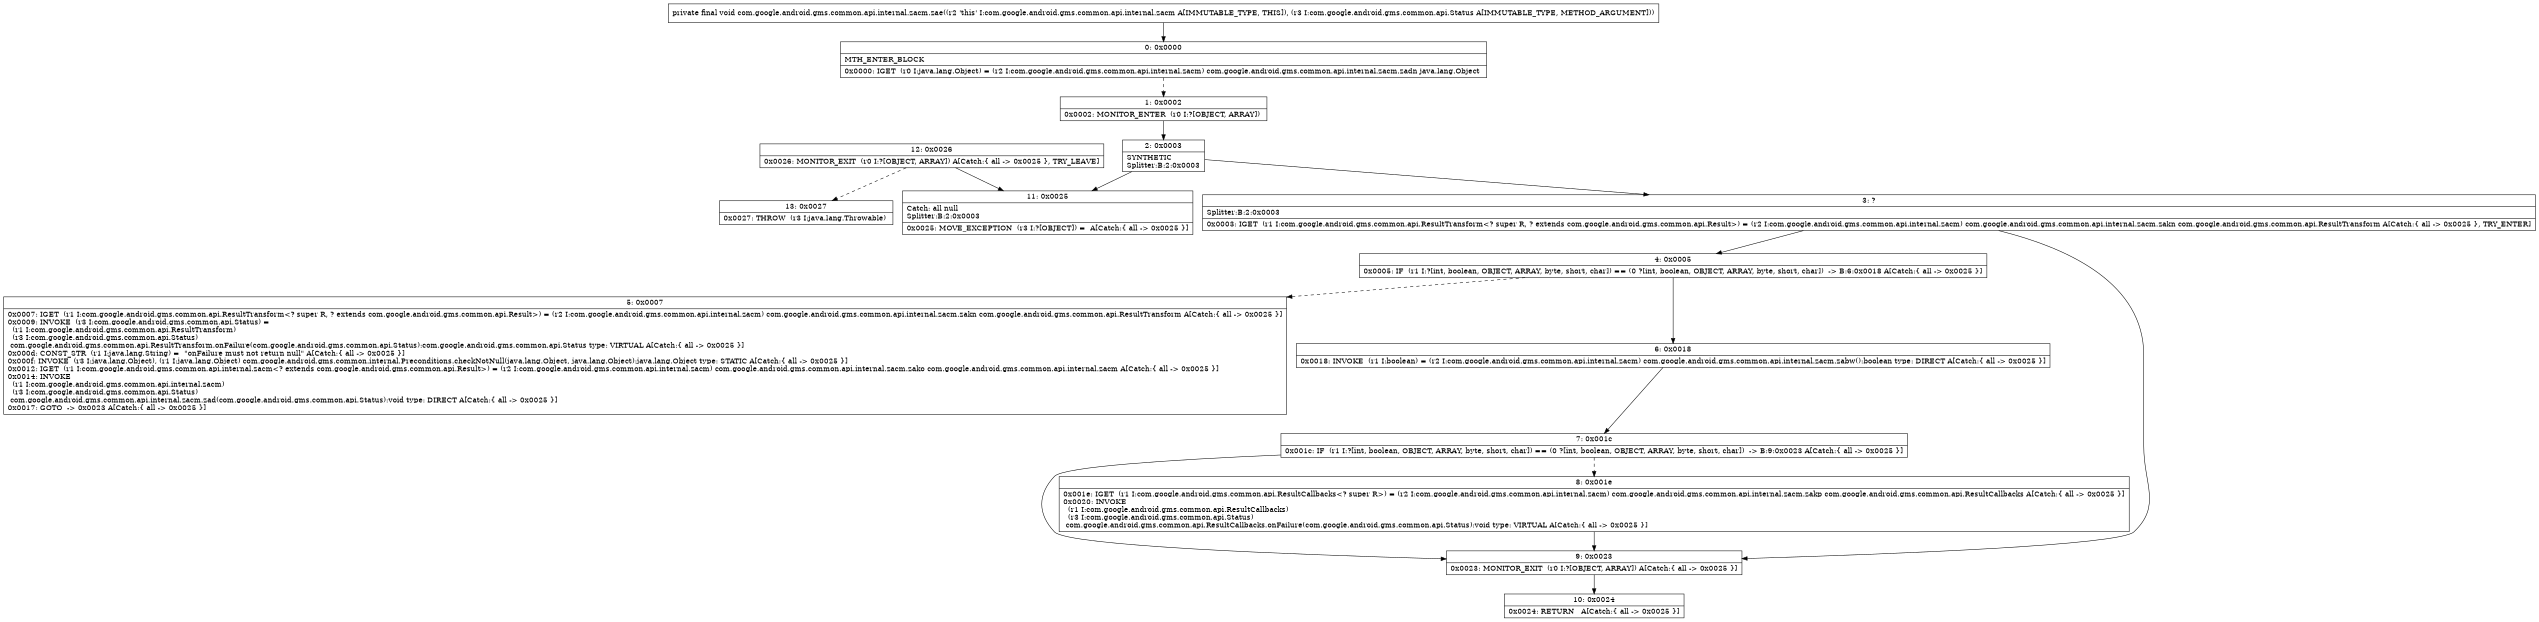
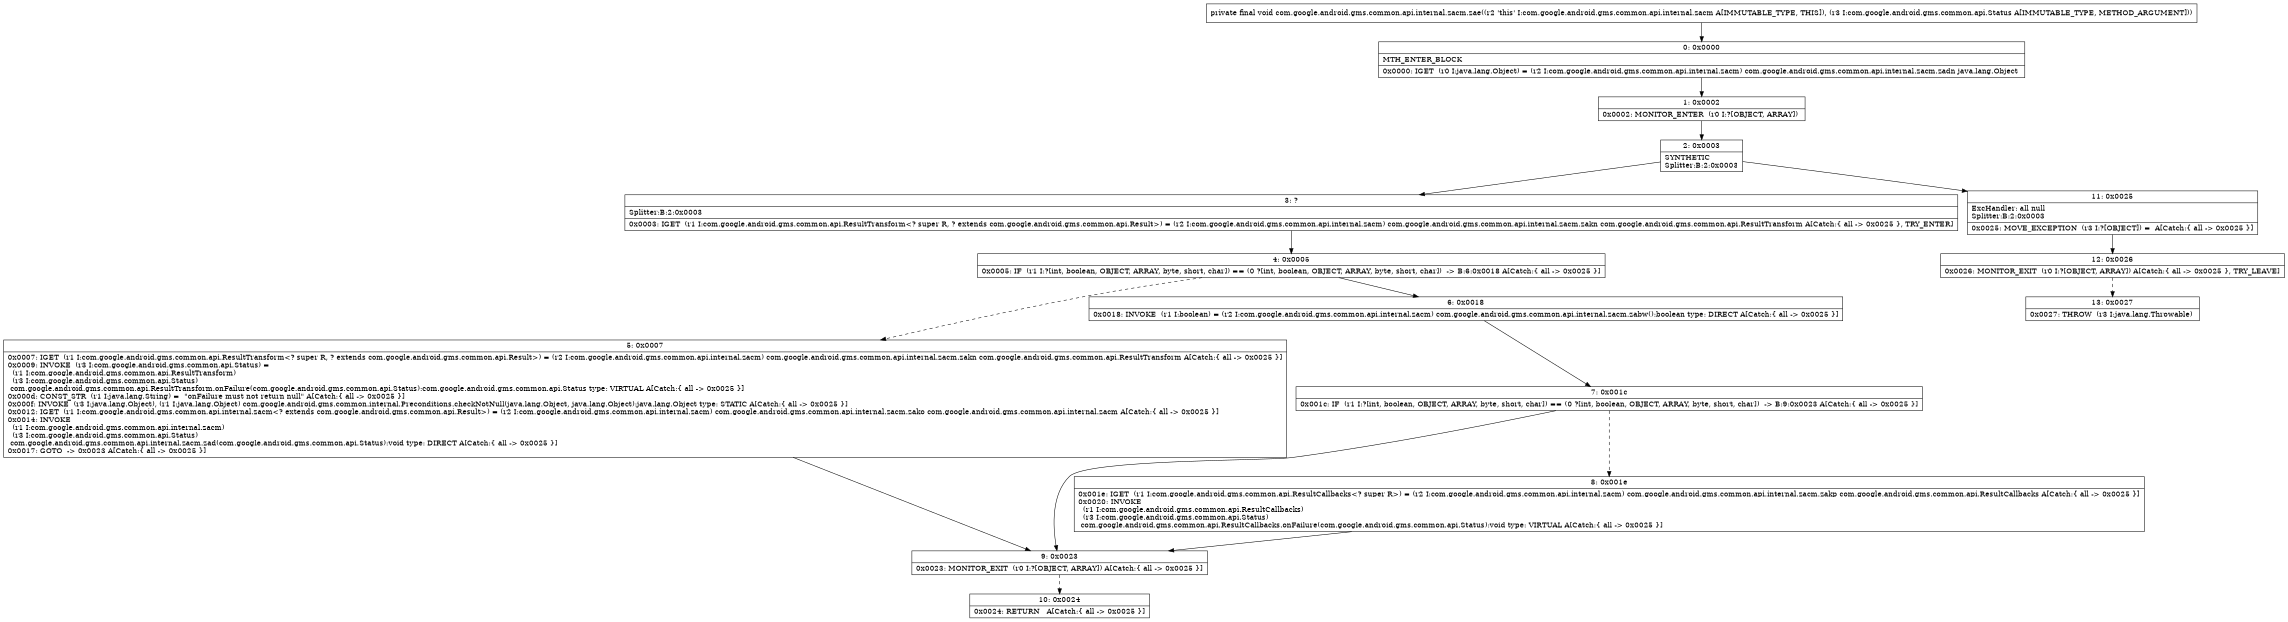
(1164, 85) -> (1702, 85)
(977, 178) -> (2113, 242)
(933, 209) -> (2008, 209)
(2134, 532) -> (909, 503)
(1594, 582) -> (1060, 582)
